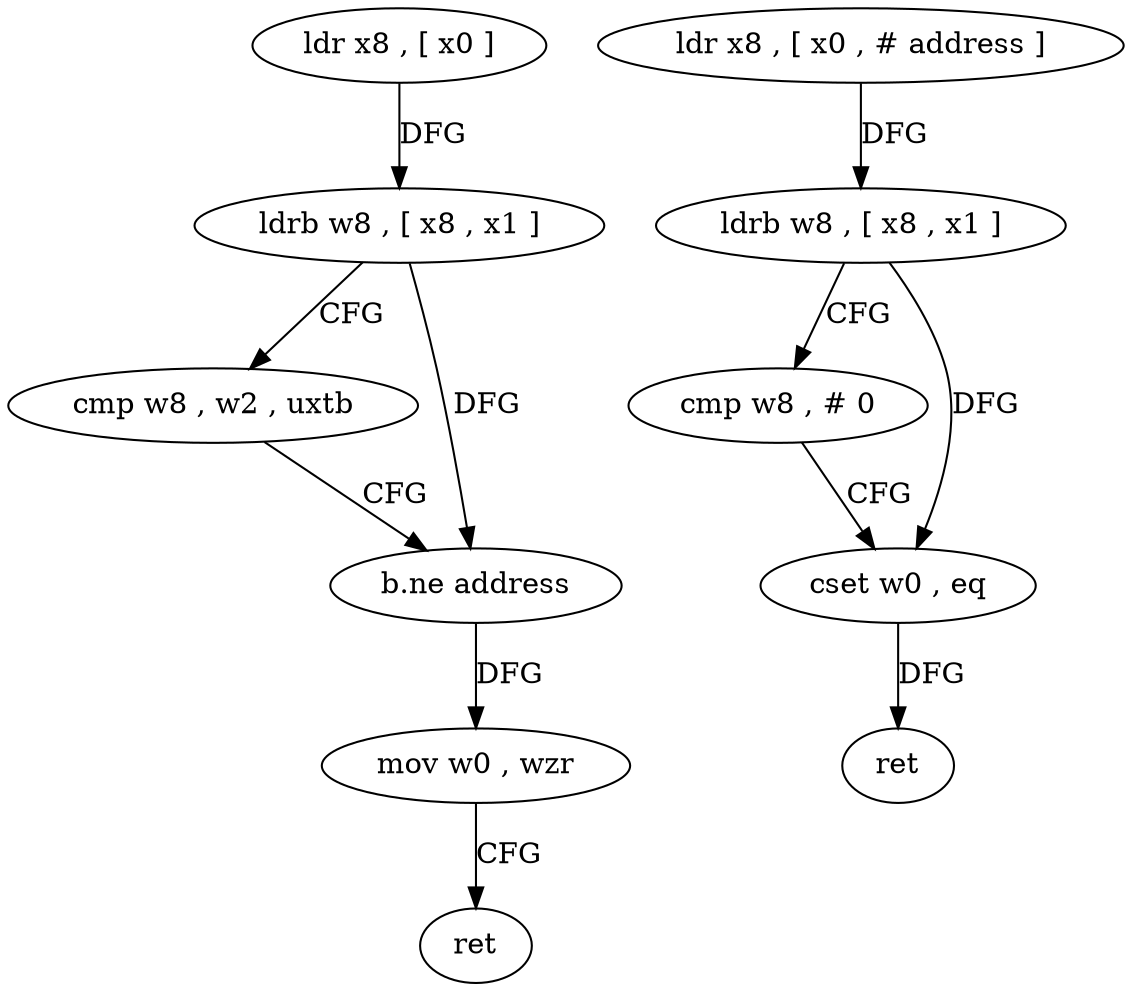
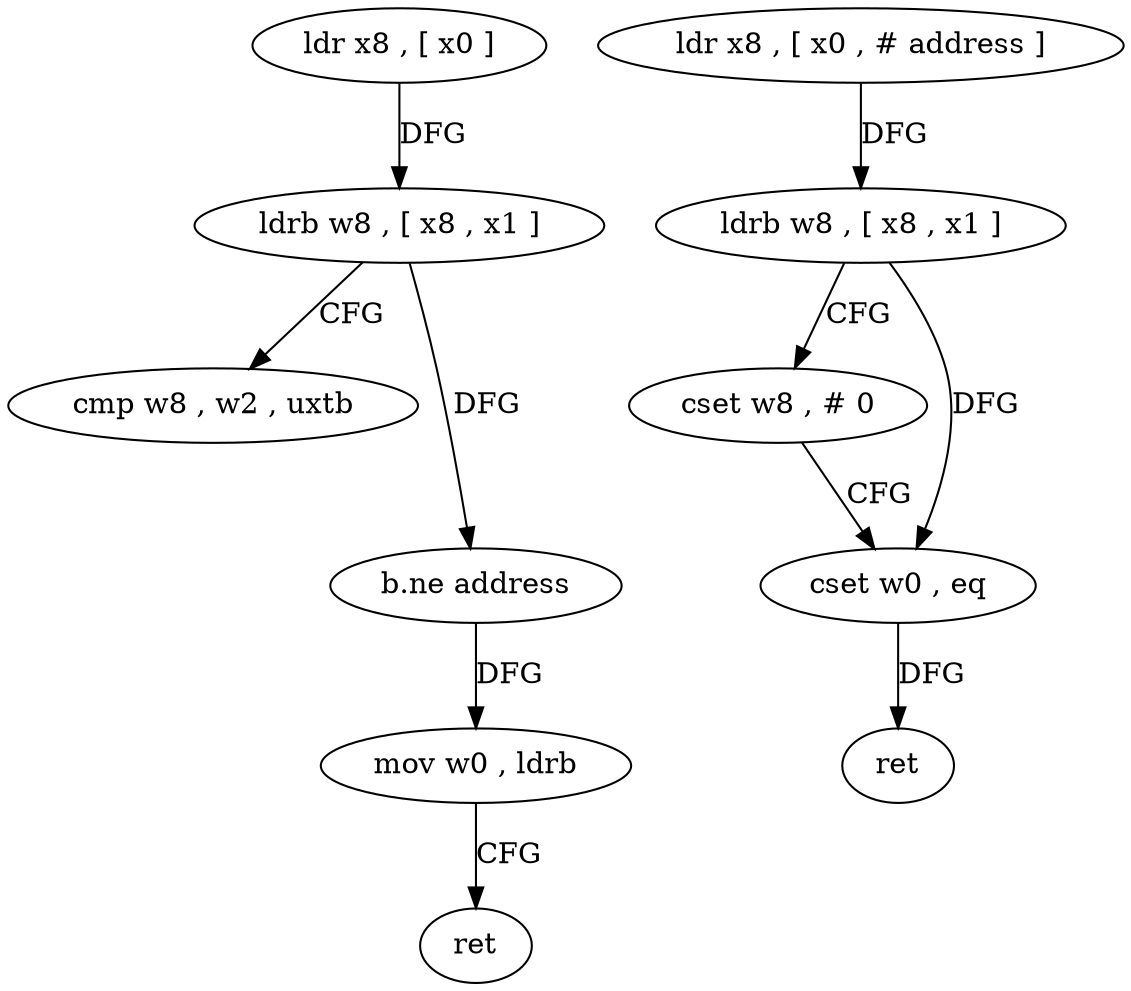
(778, 406) -> (778, 406)
(337, 490) -> none
(476, 766) -> (476, 766)
